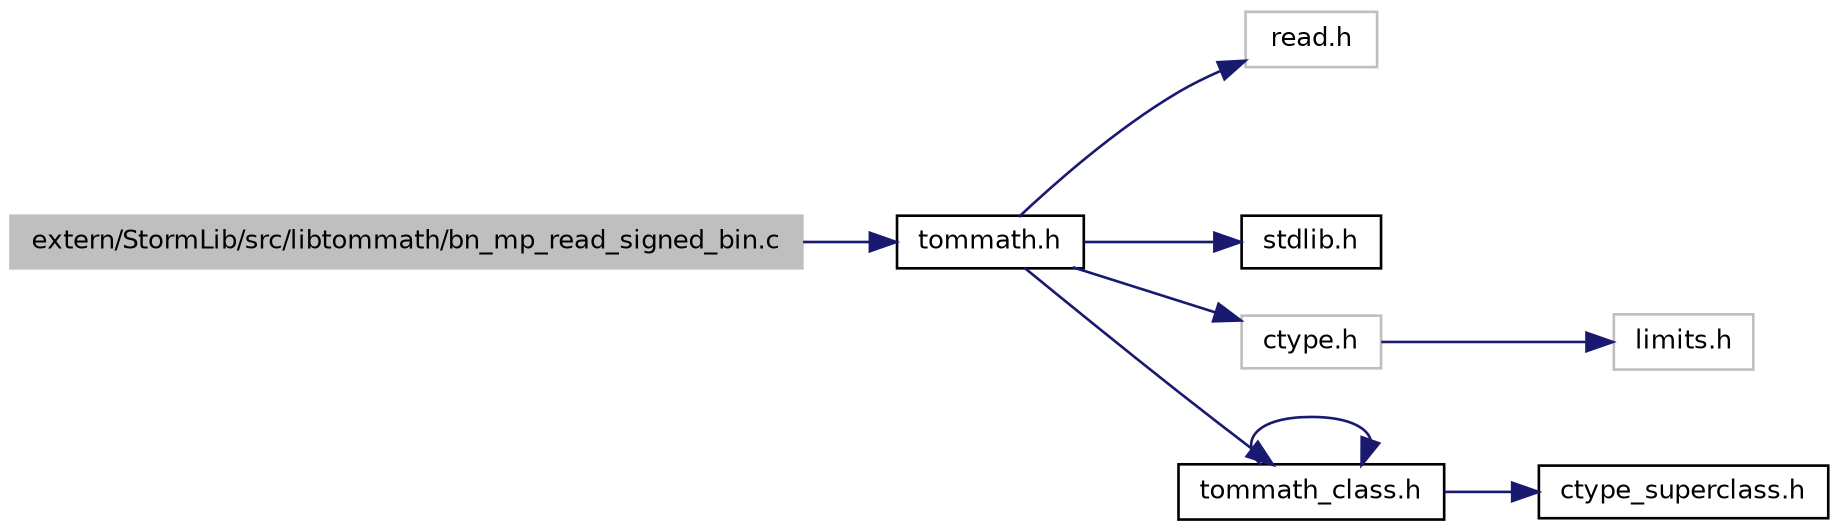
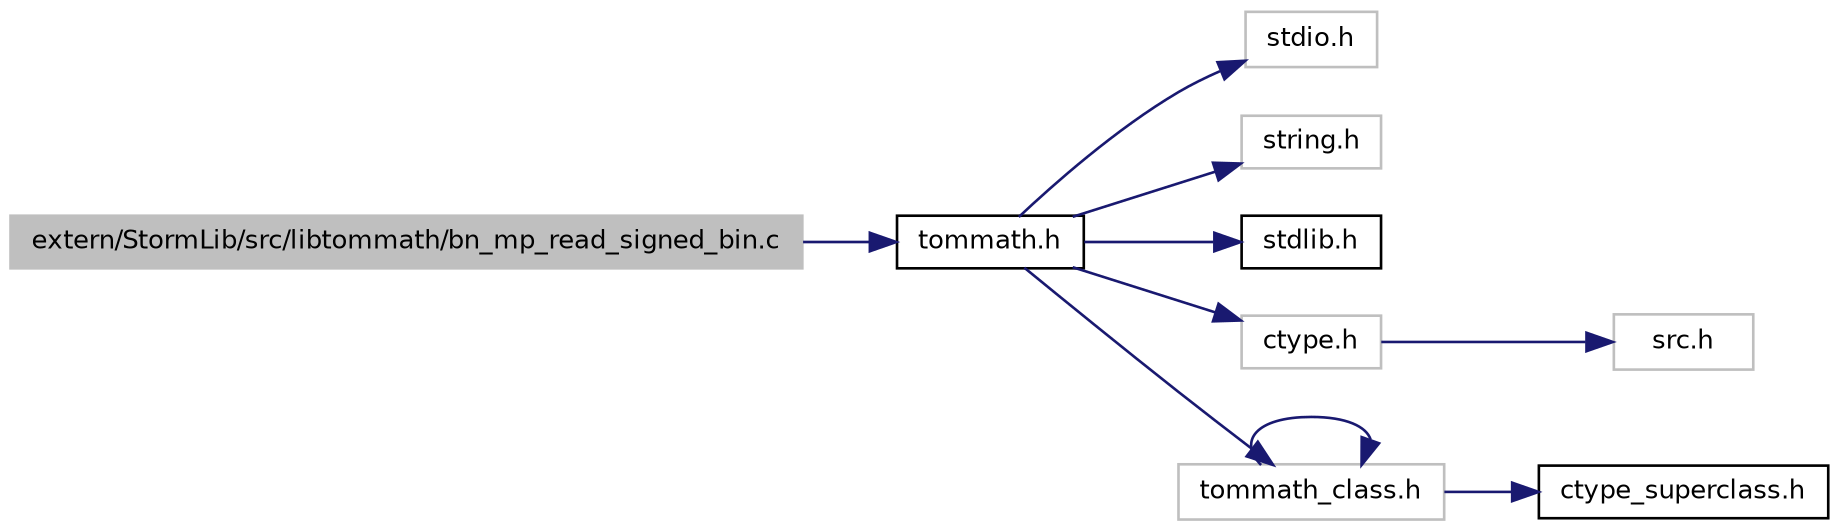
(1311, 39) -> (1311, 39)
none -> (1311, 142)
(1684, 342) -> (1684, 342)
(1311, 492) -> (1311, 492)
